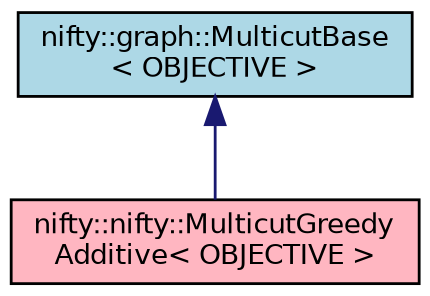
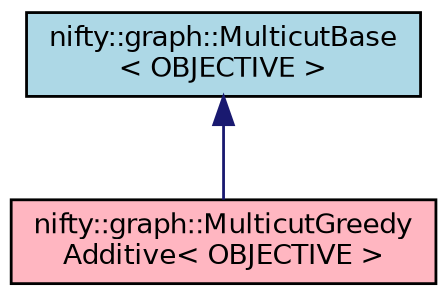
(215, 242) -> (224, 242)
